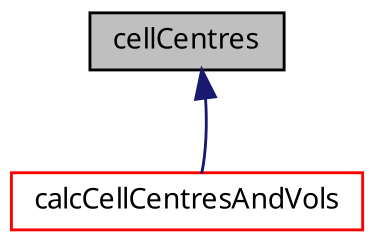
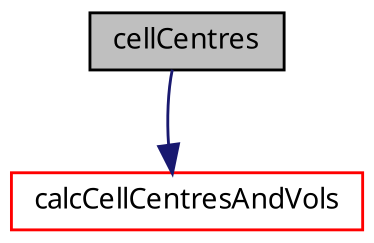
(206, 136) -> (168, 107)
